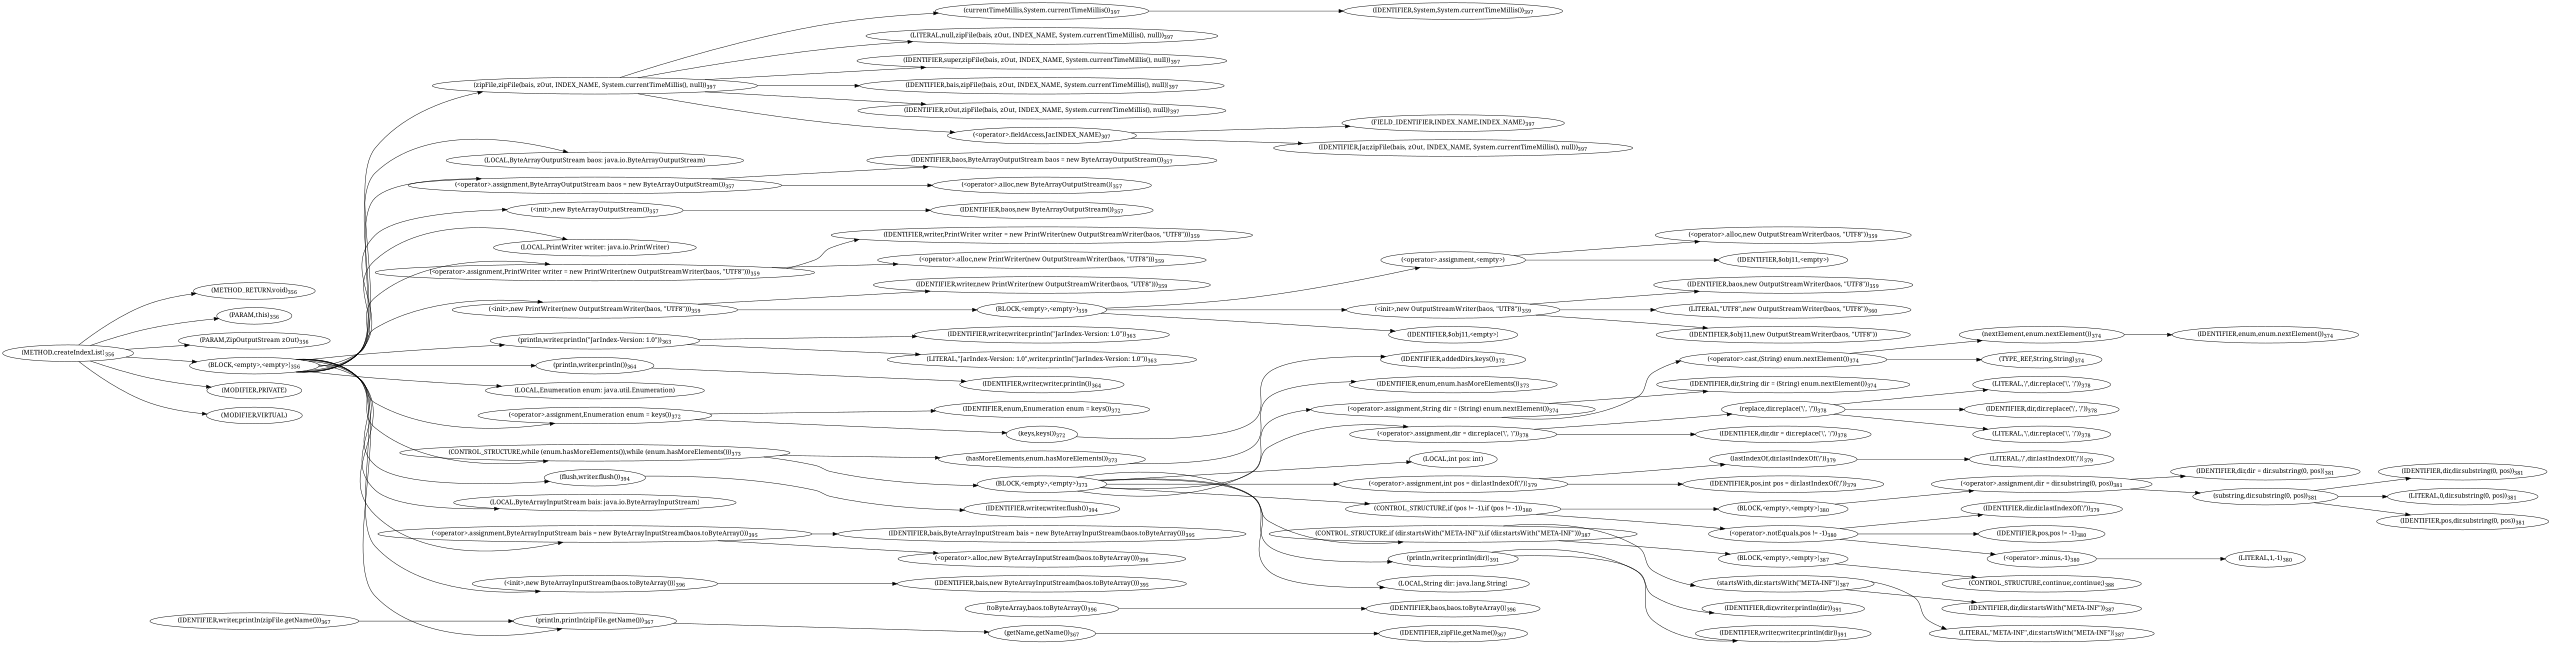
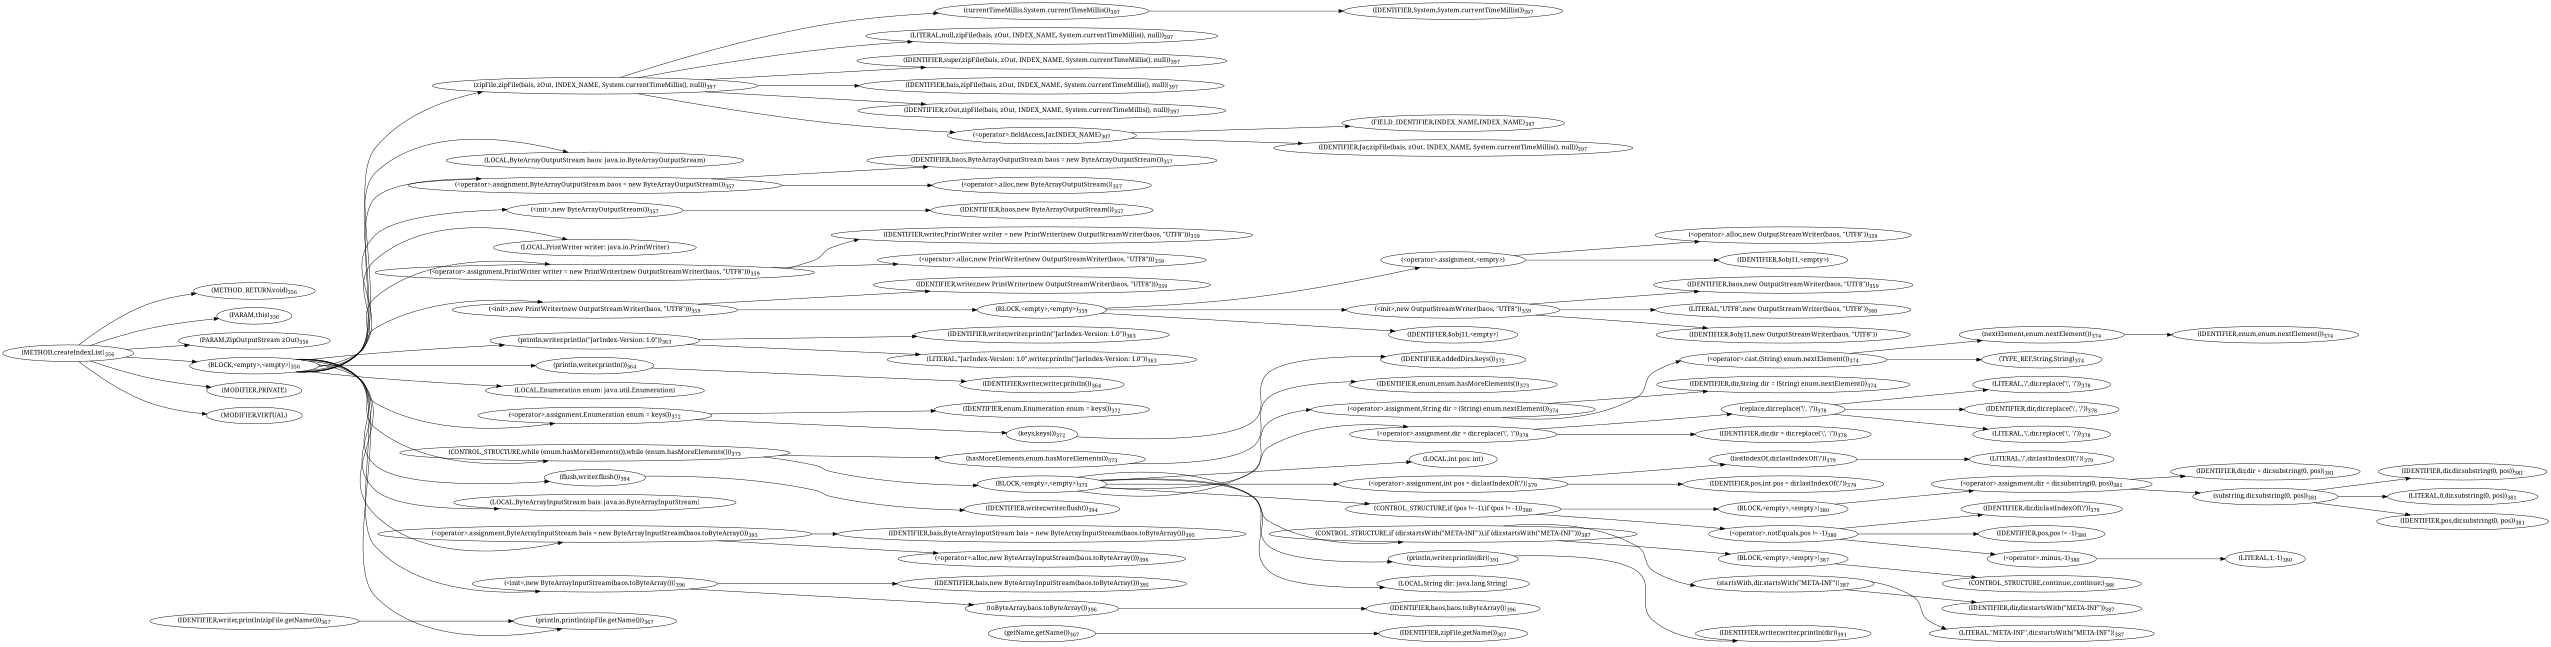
none -> (829, 597)
(1783, 609) -> none
(829, 628) -> none
